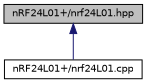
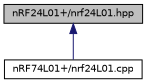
(73, 69) -> (73, 69)
